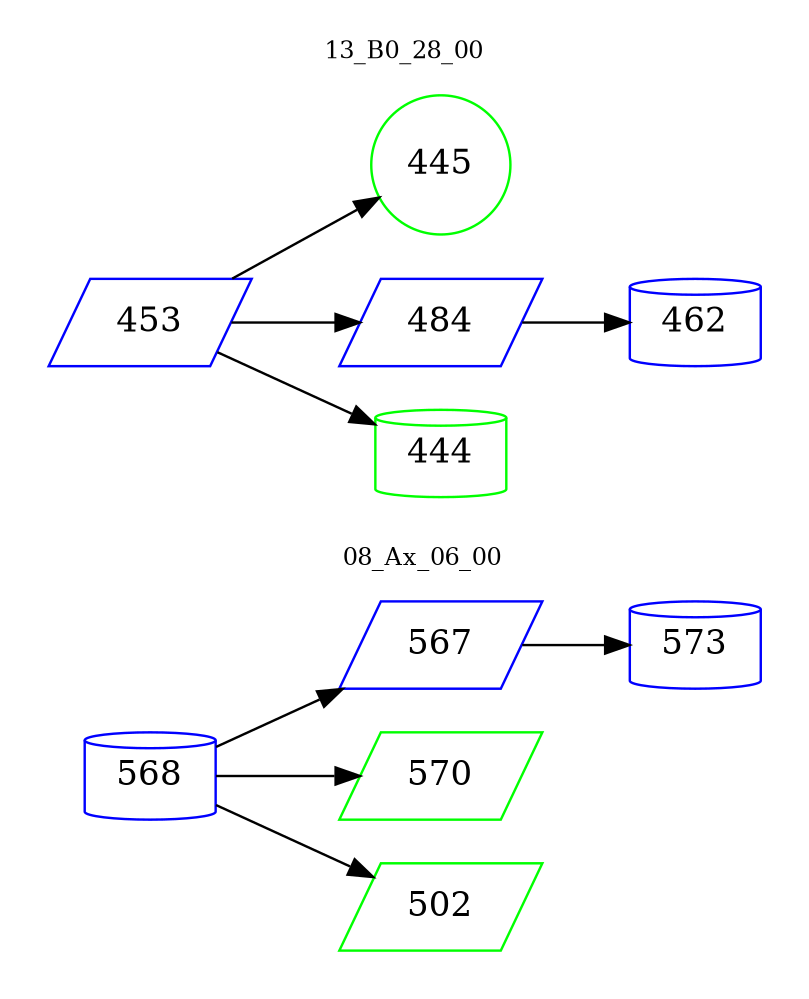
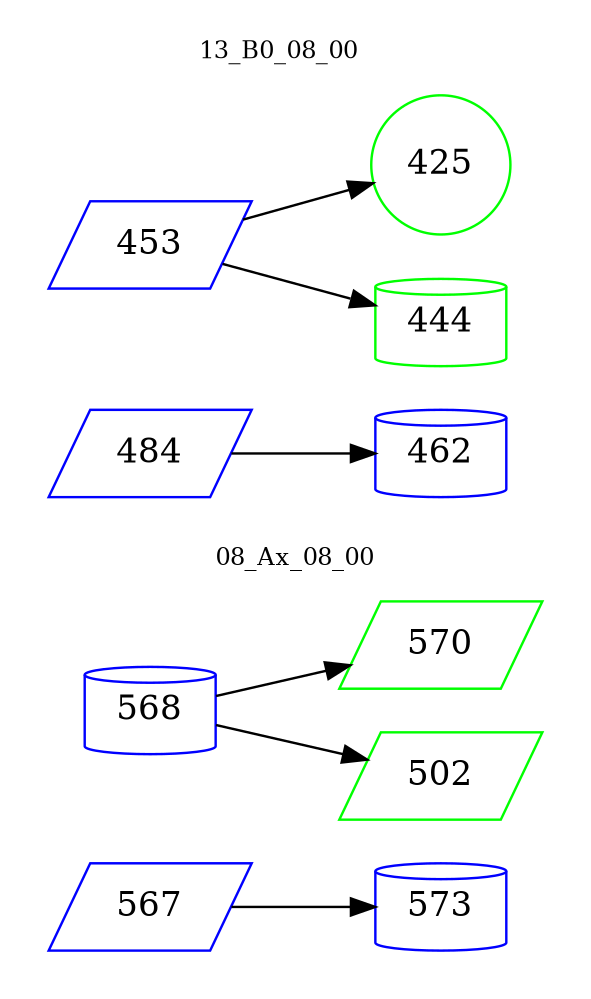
(405, 52) -> (279, 52)
(441, 165) -> (441, 165)
(284, 323) -> none
(423, 559) -> (296, 559)
(268, 723) -> none
